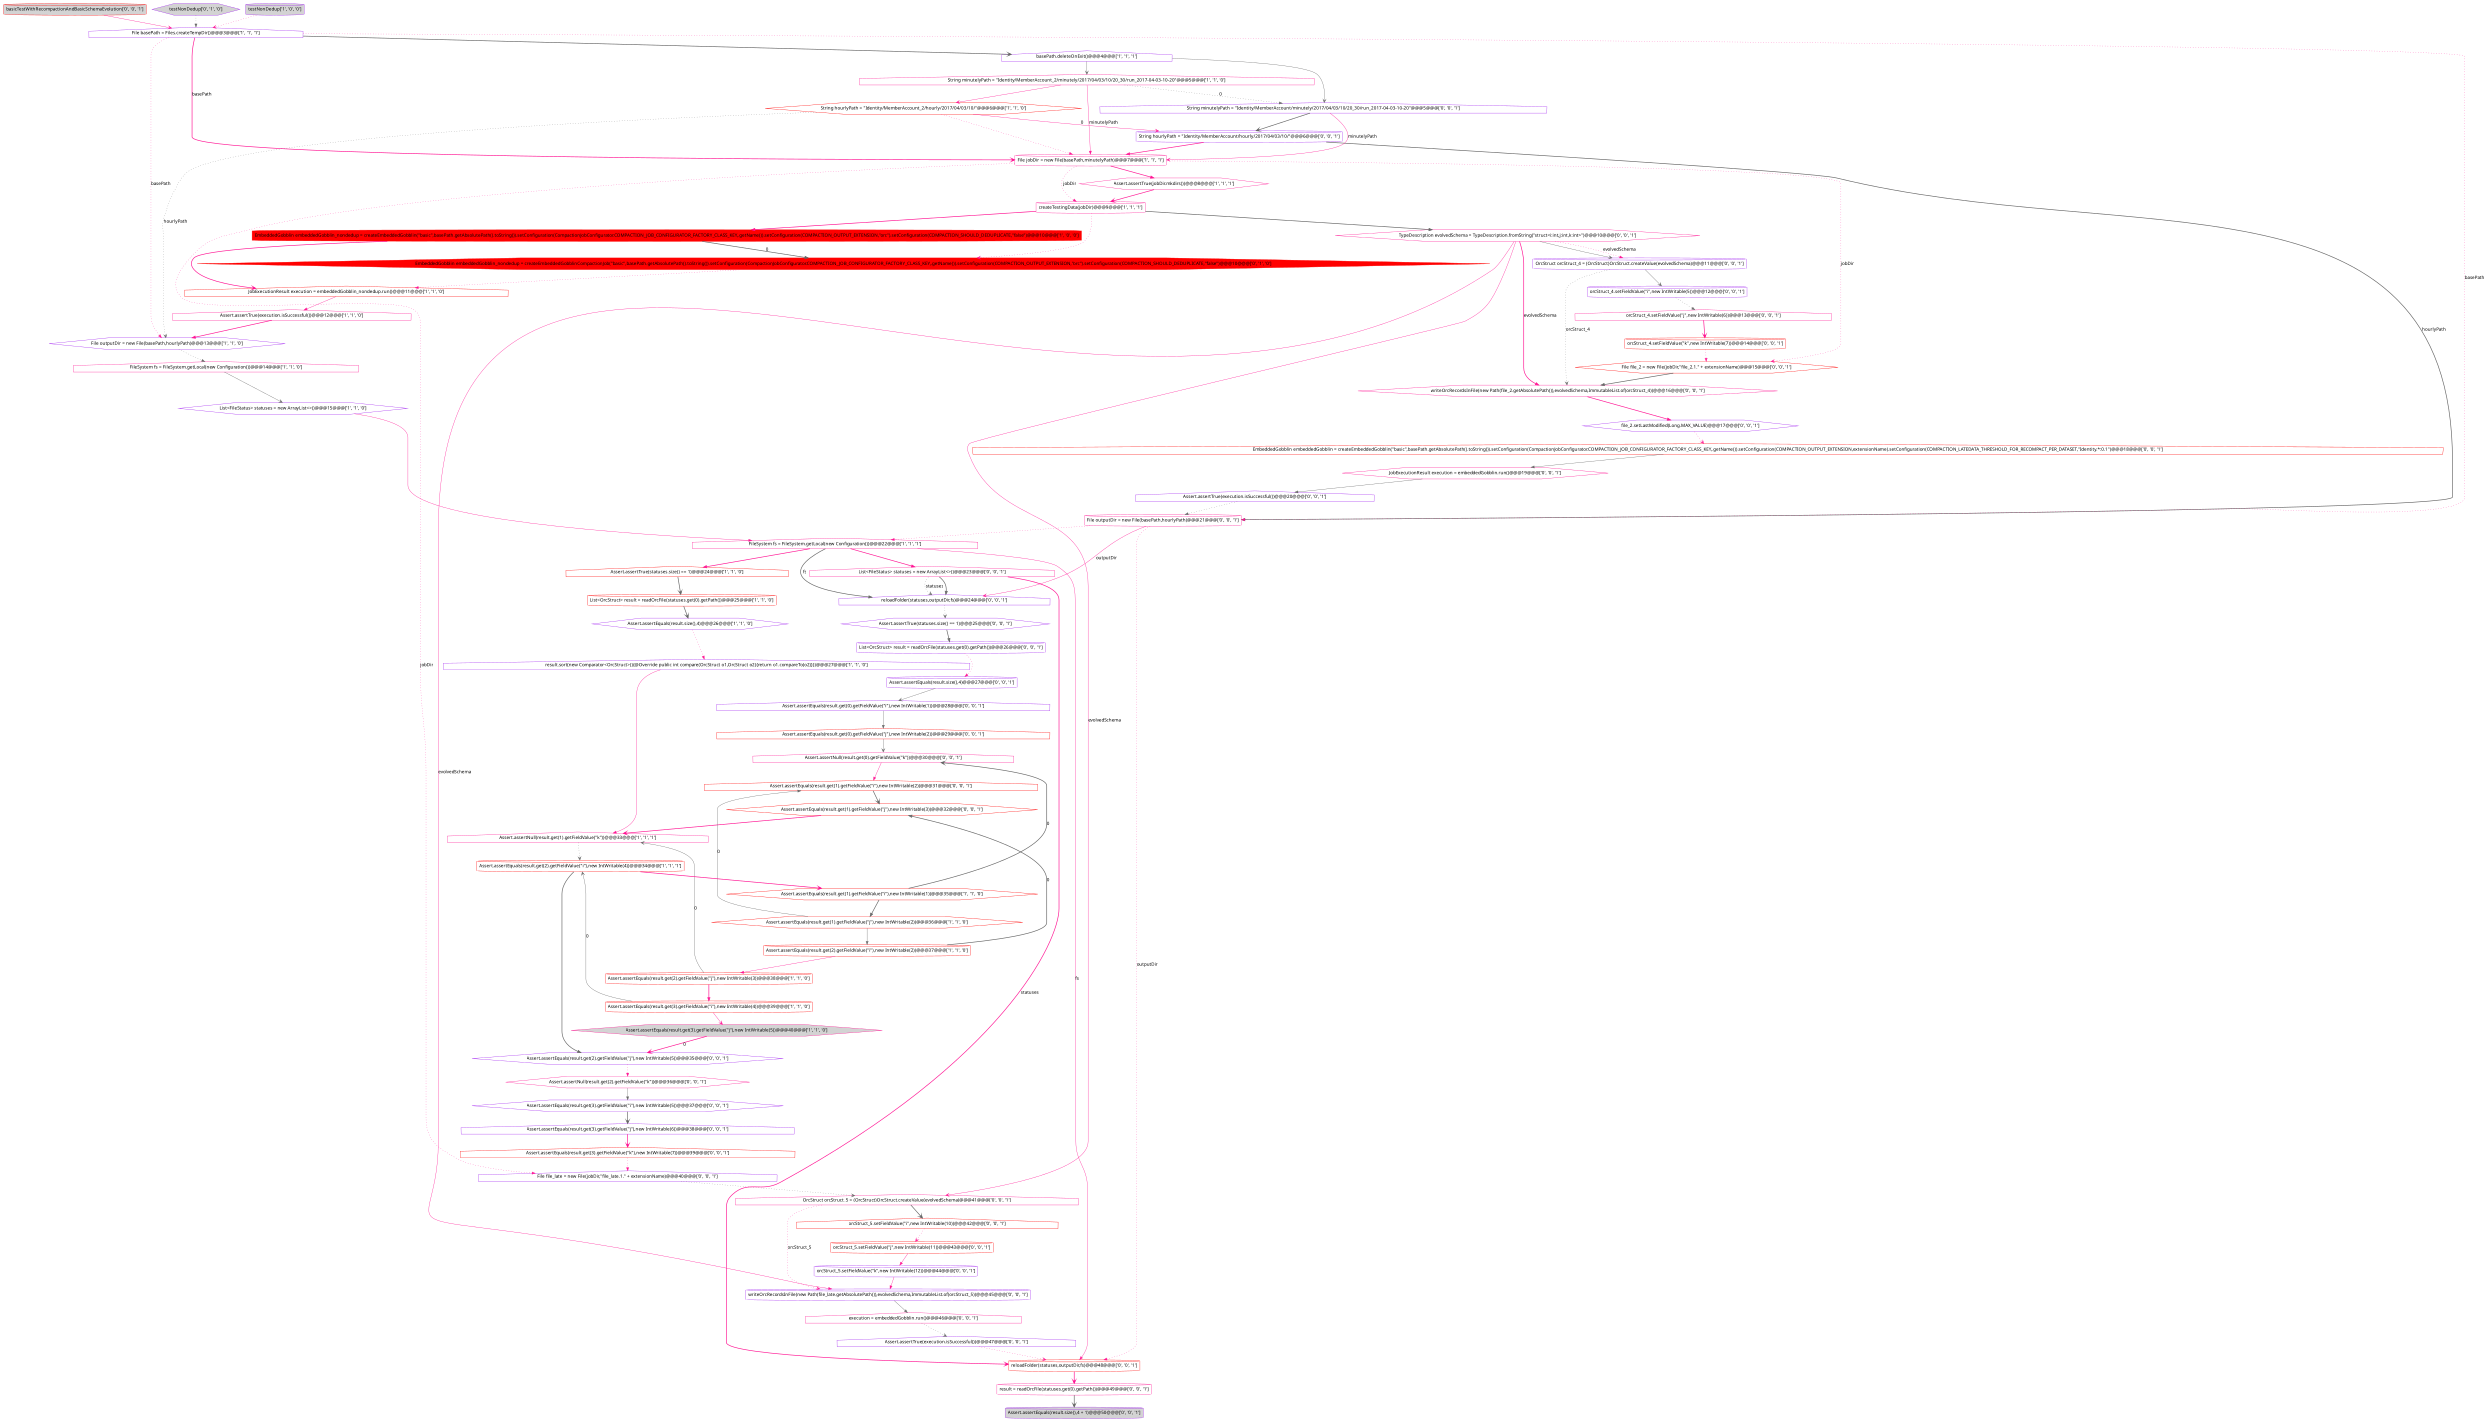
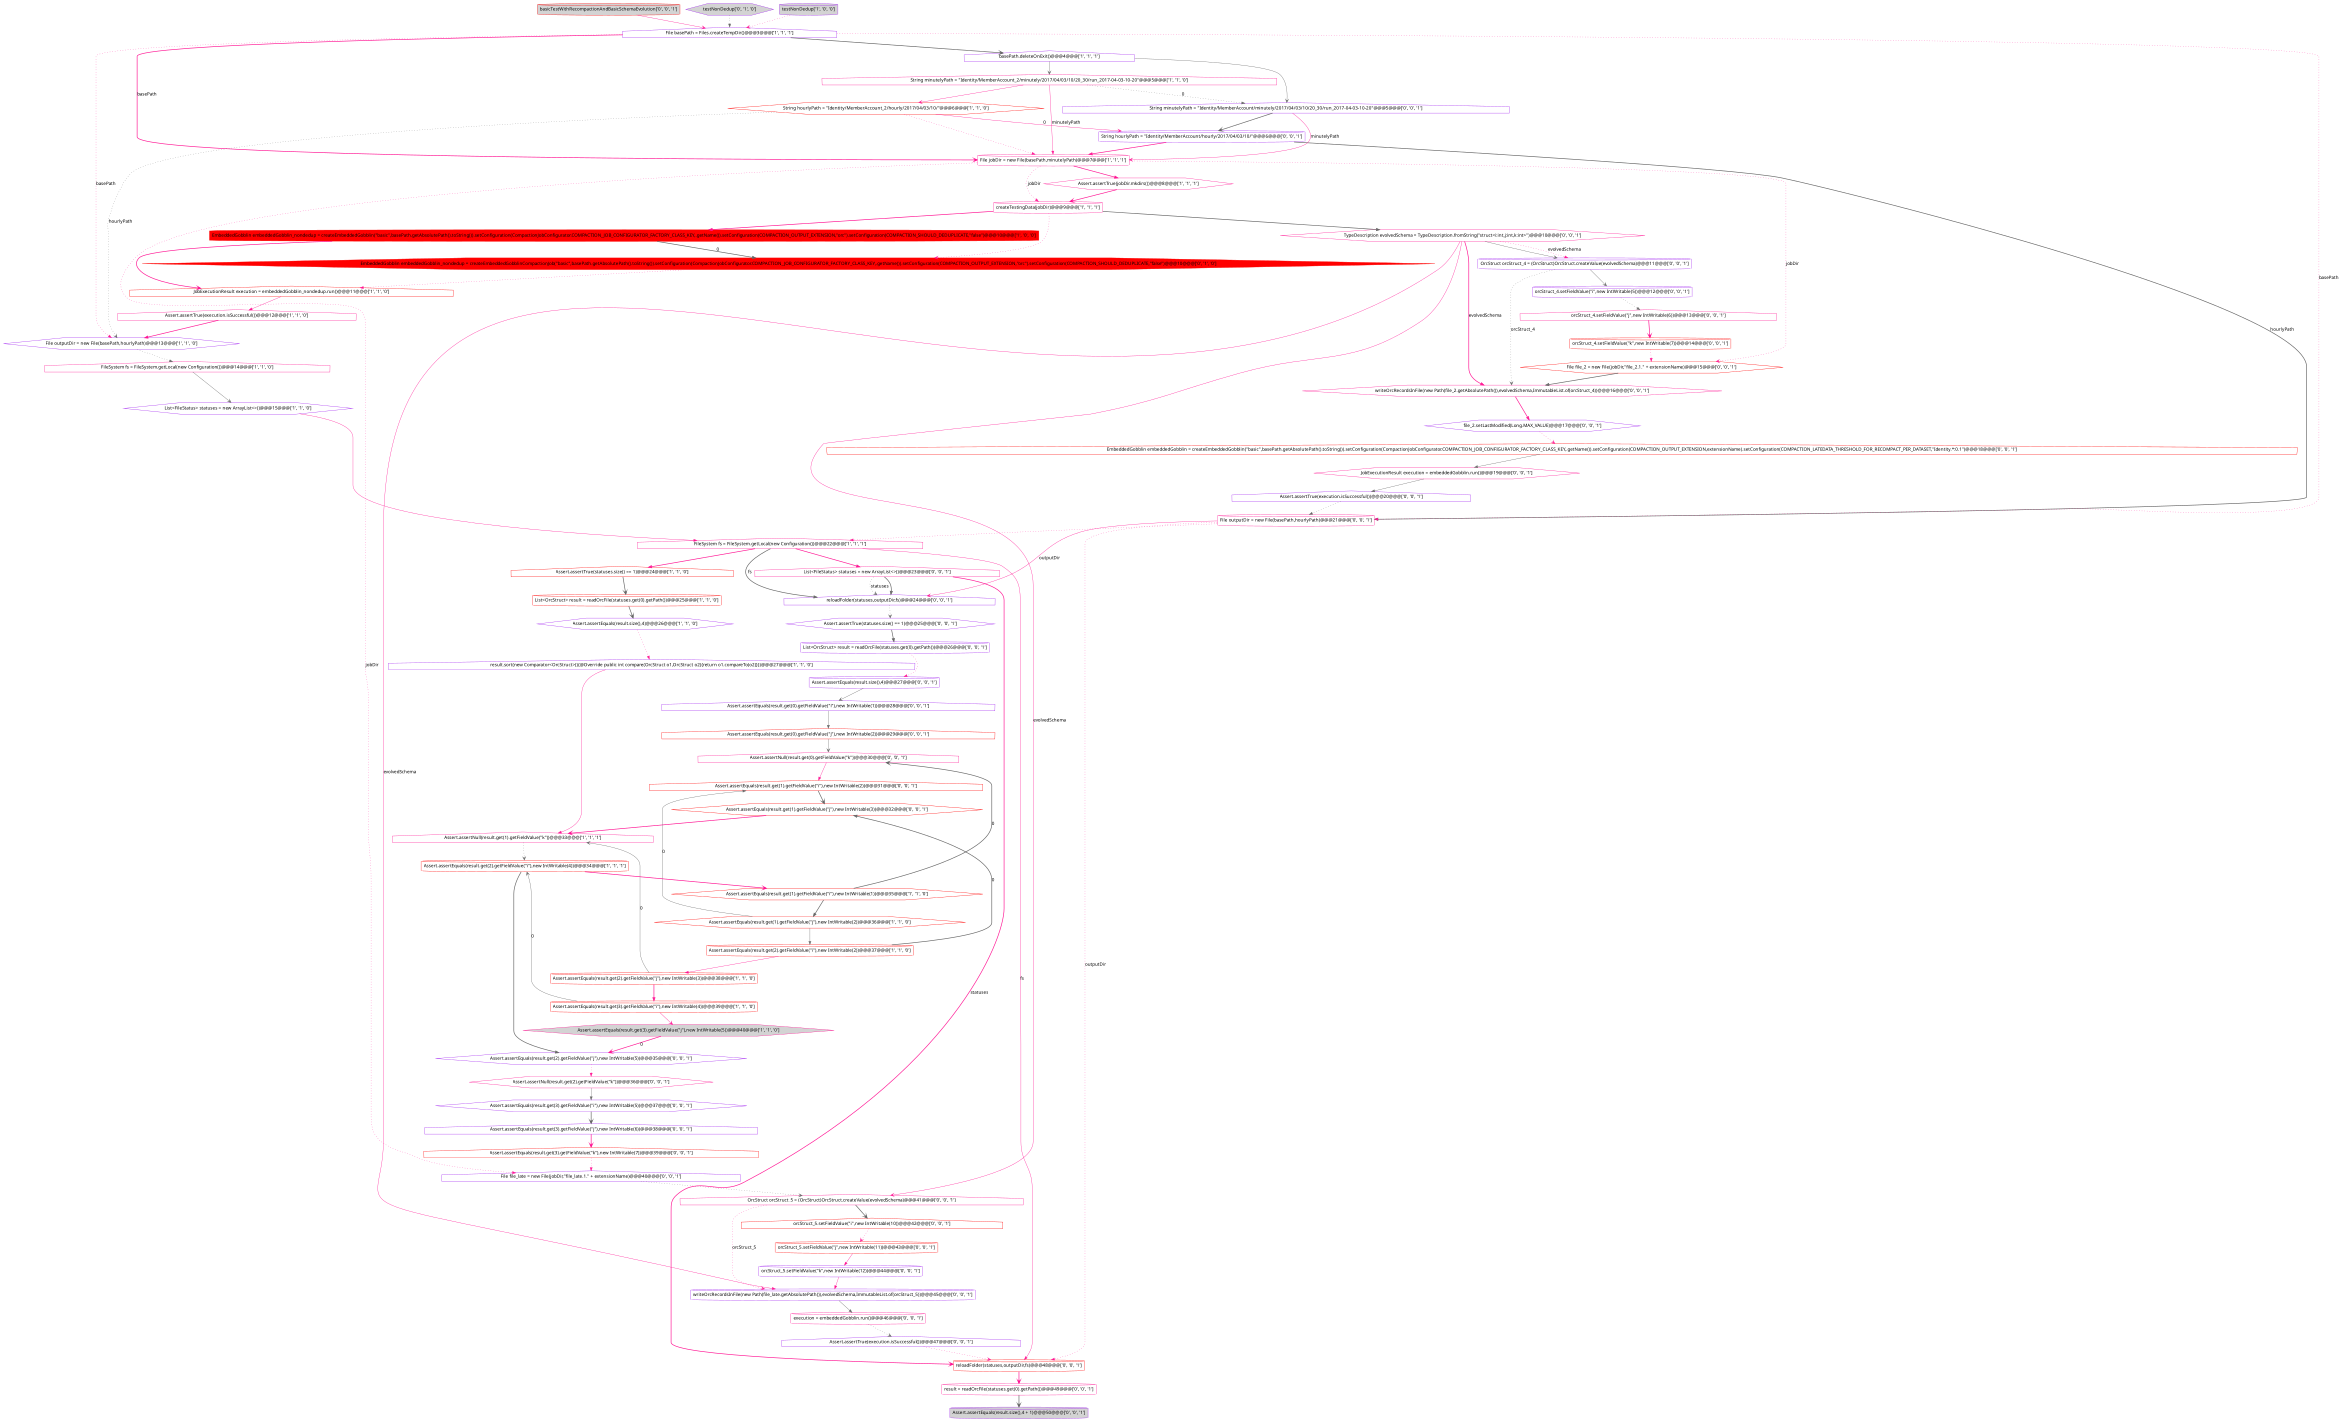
(913, 1318) -> (858, 1318)
